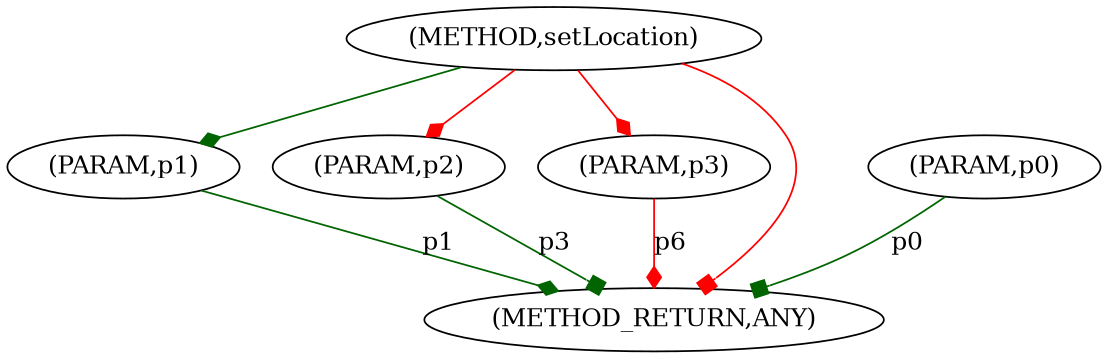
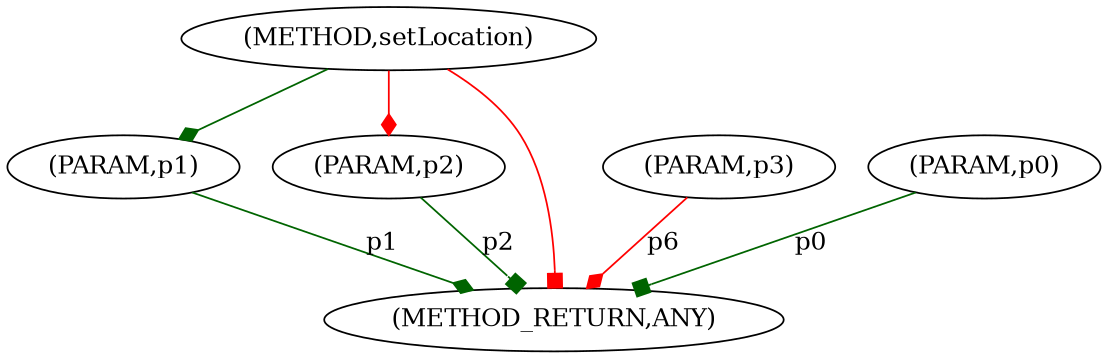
(597, 95) -> none
(555, 243) -> (499, 243)
